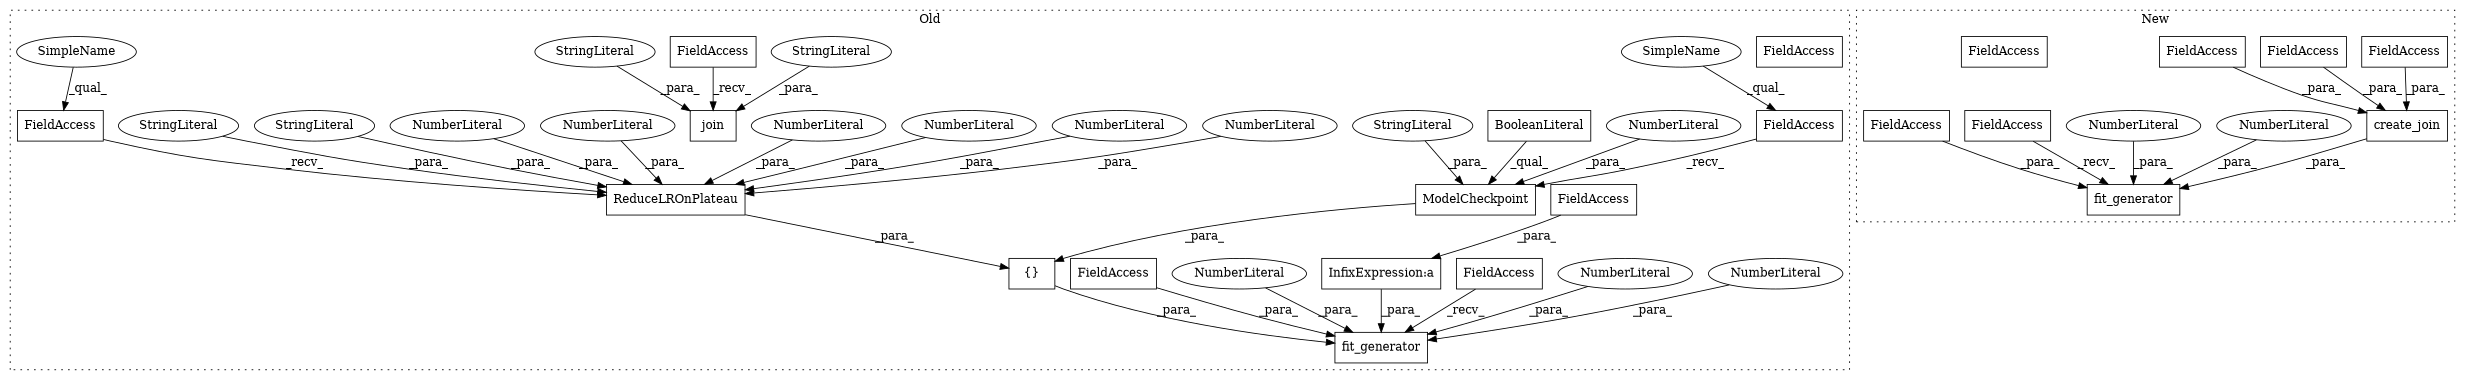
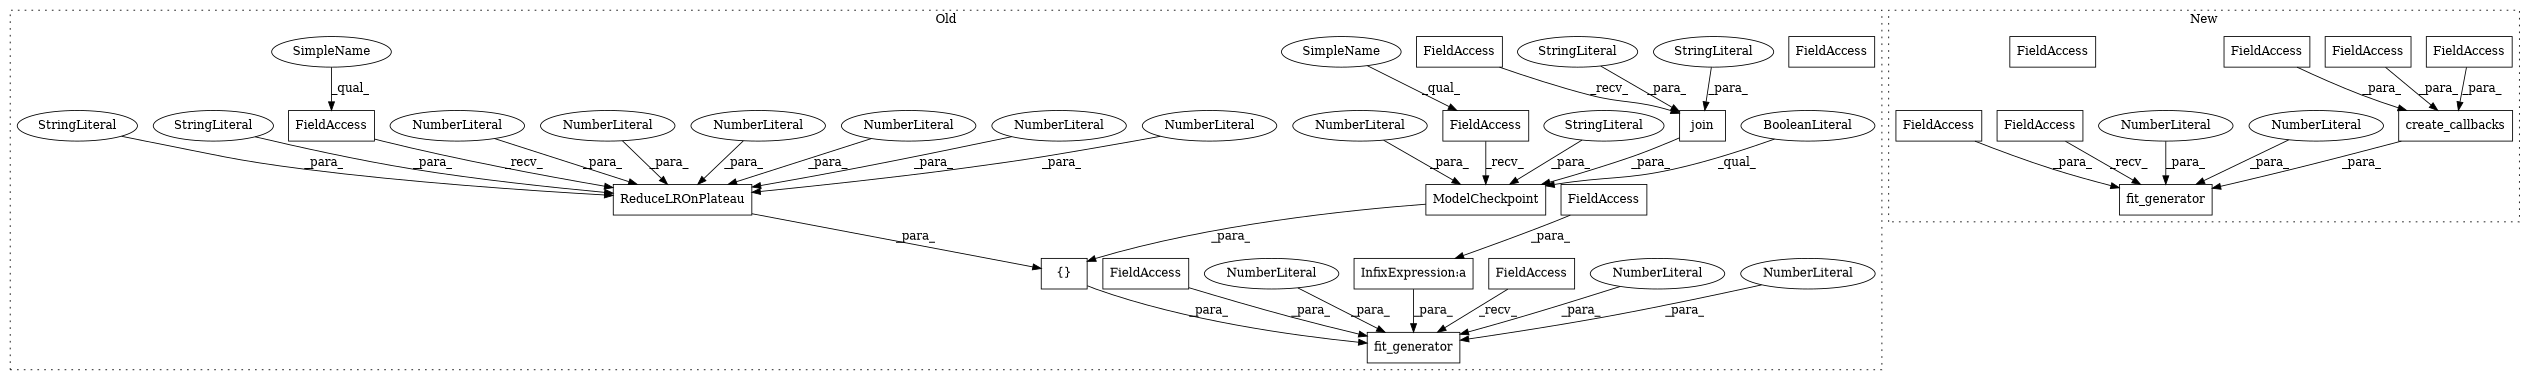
(1539, 126) -> (1808, 126)
(2407, 126) -> (2456, 126)
none -> (1616, 162)
